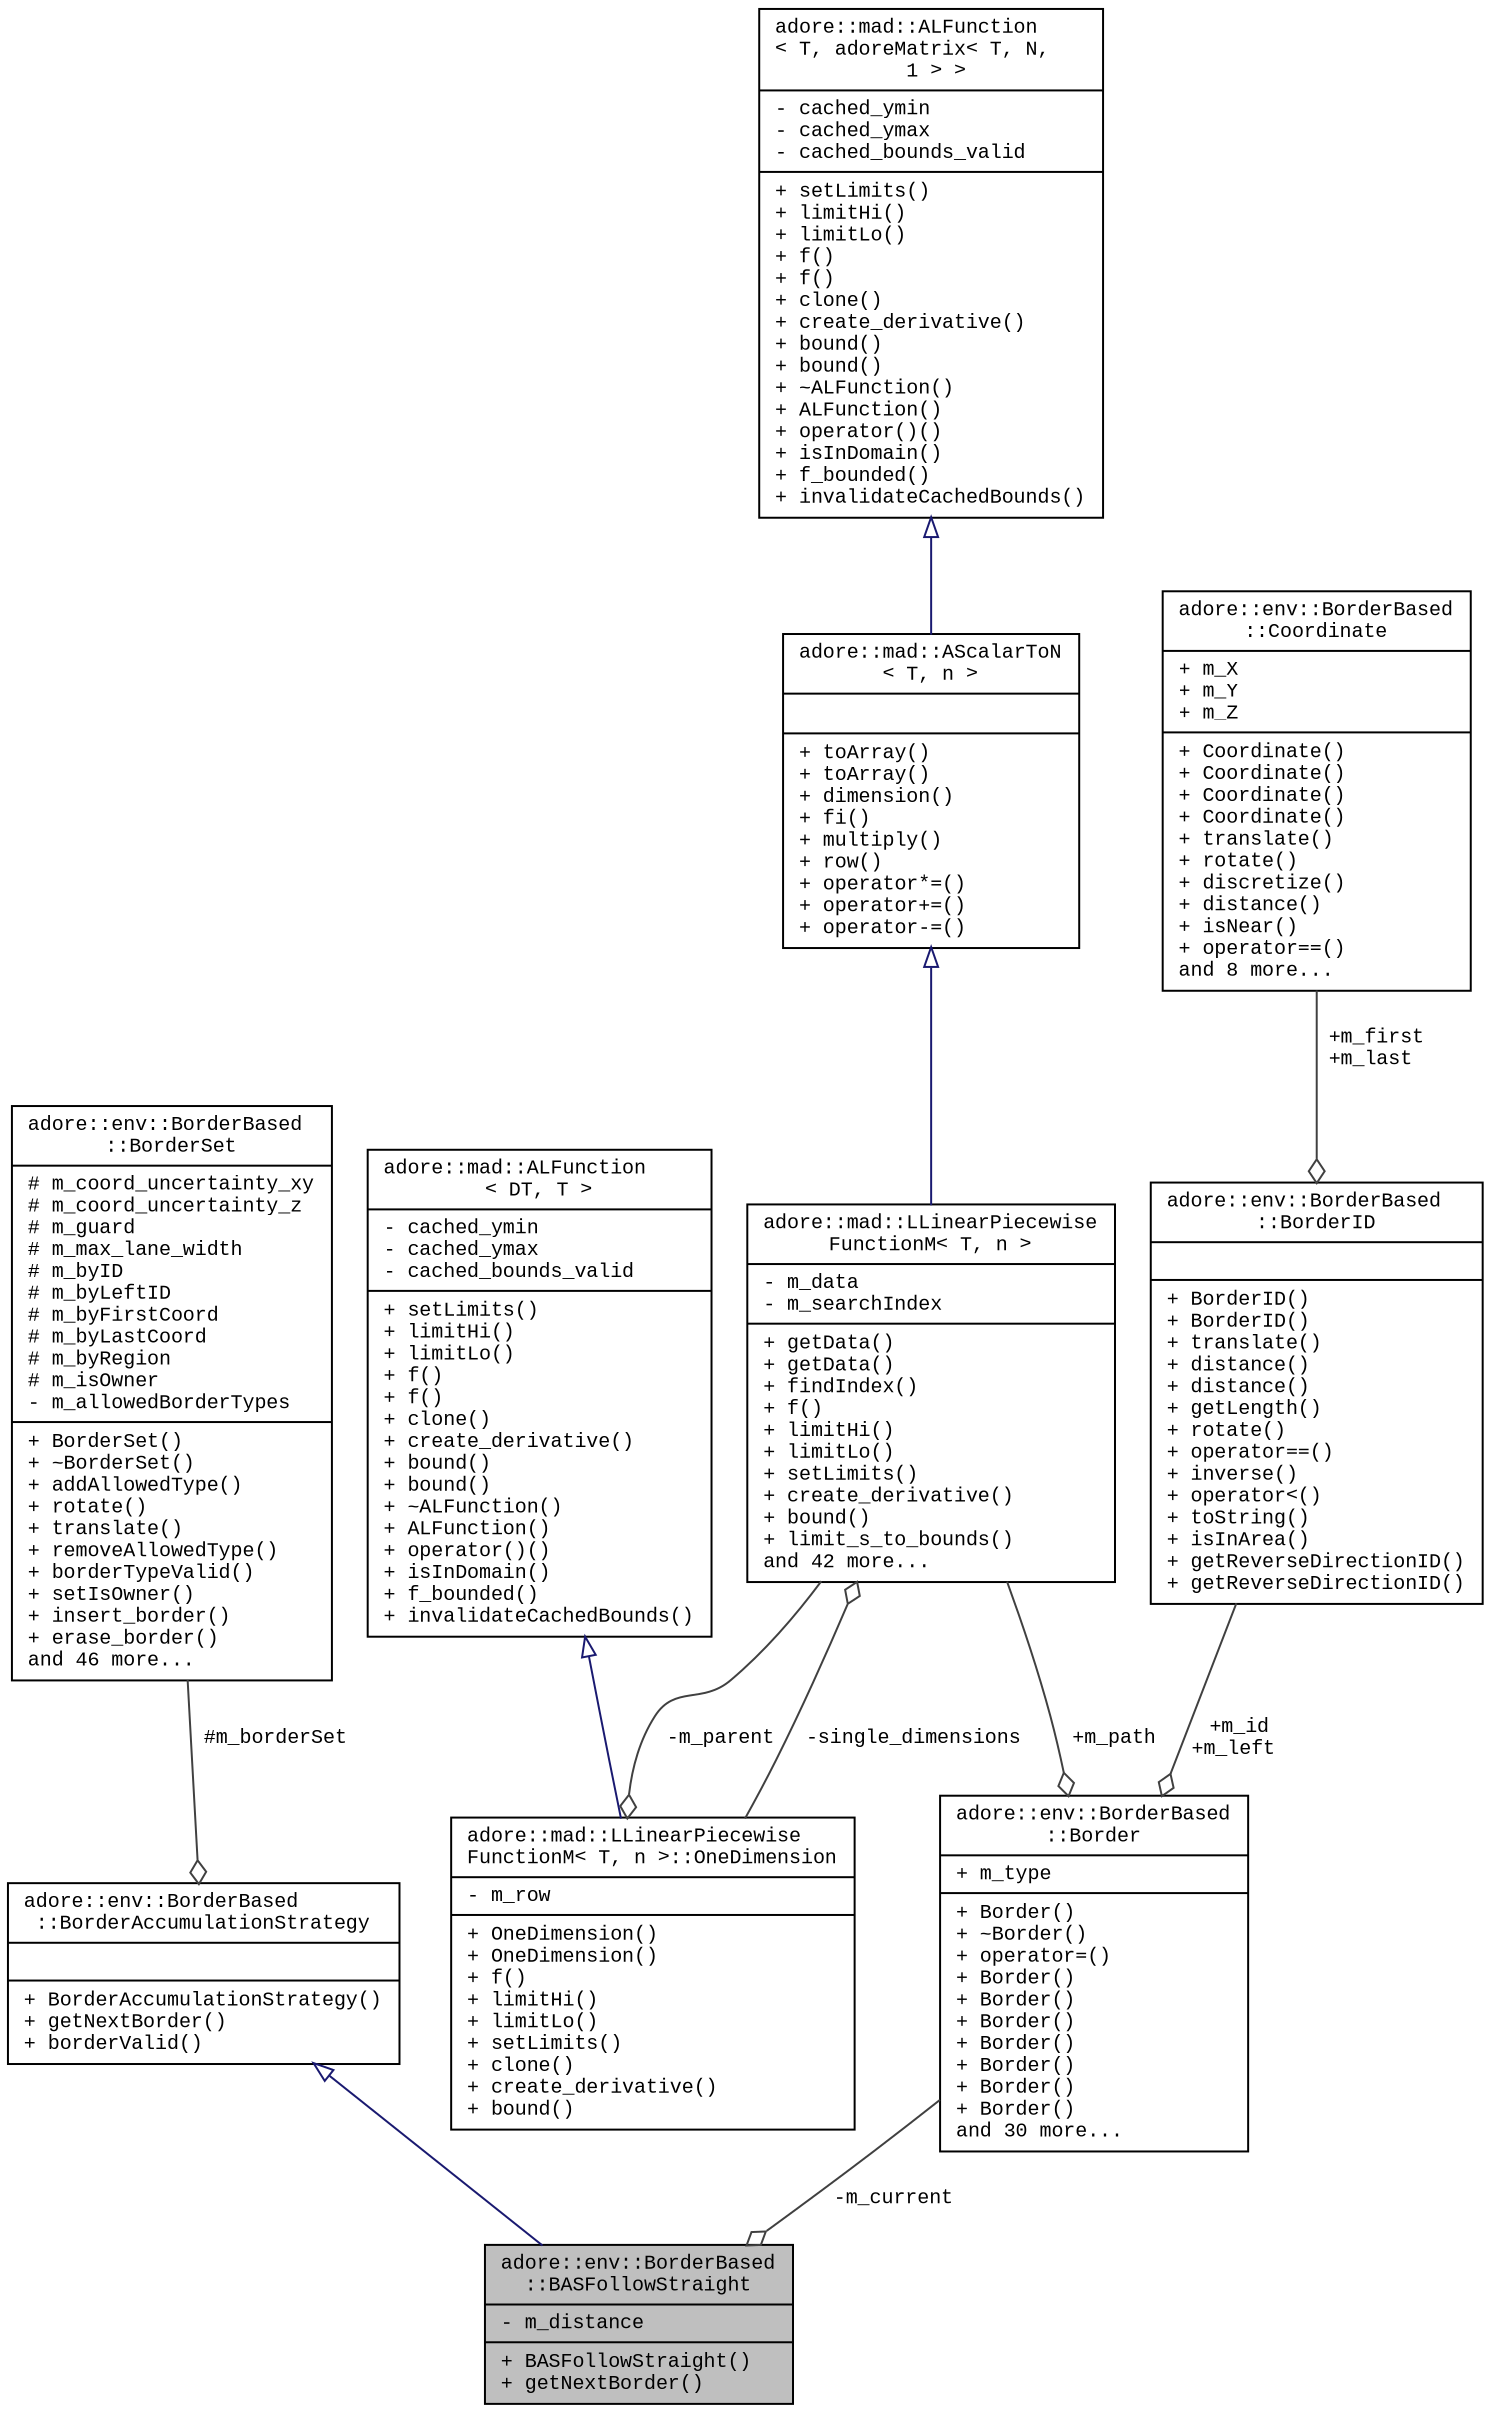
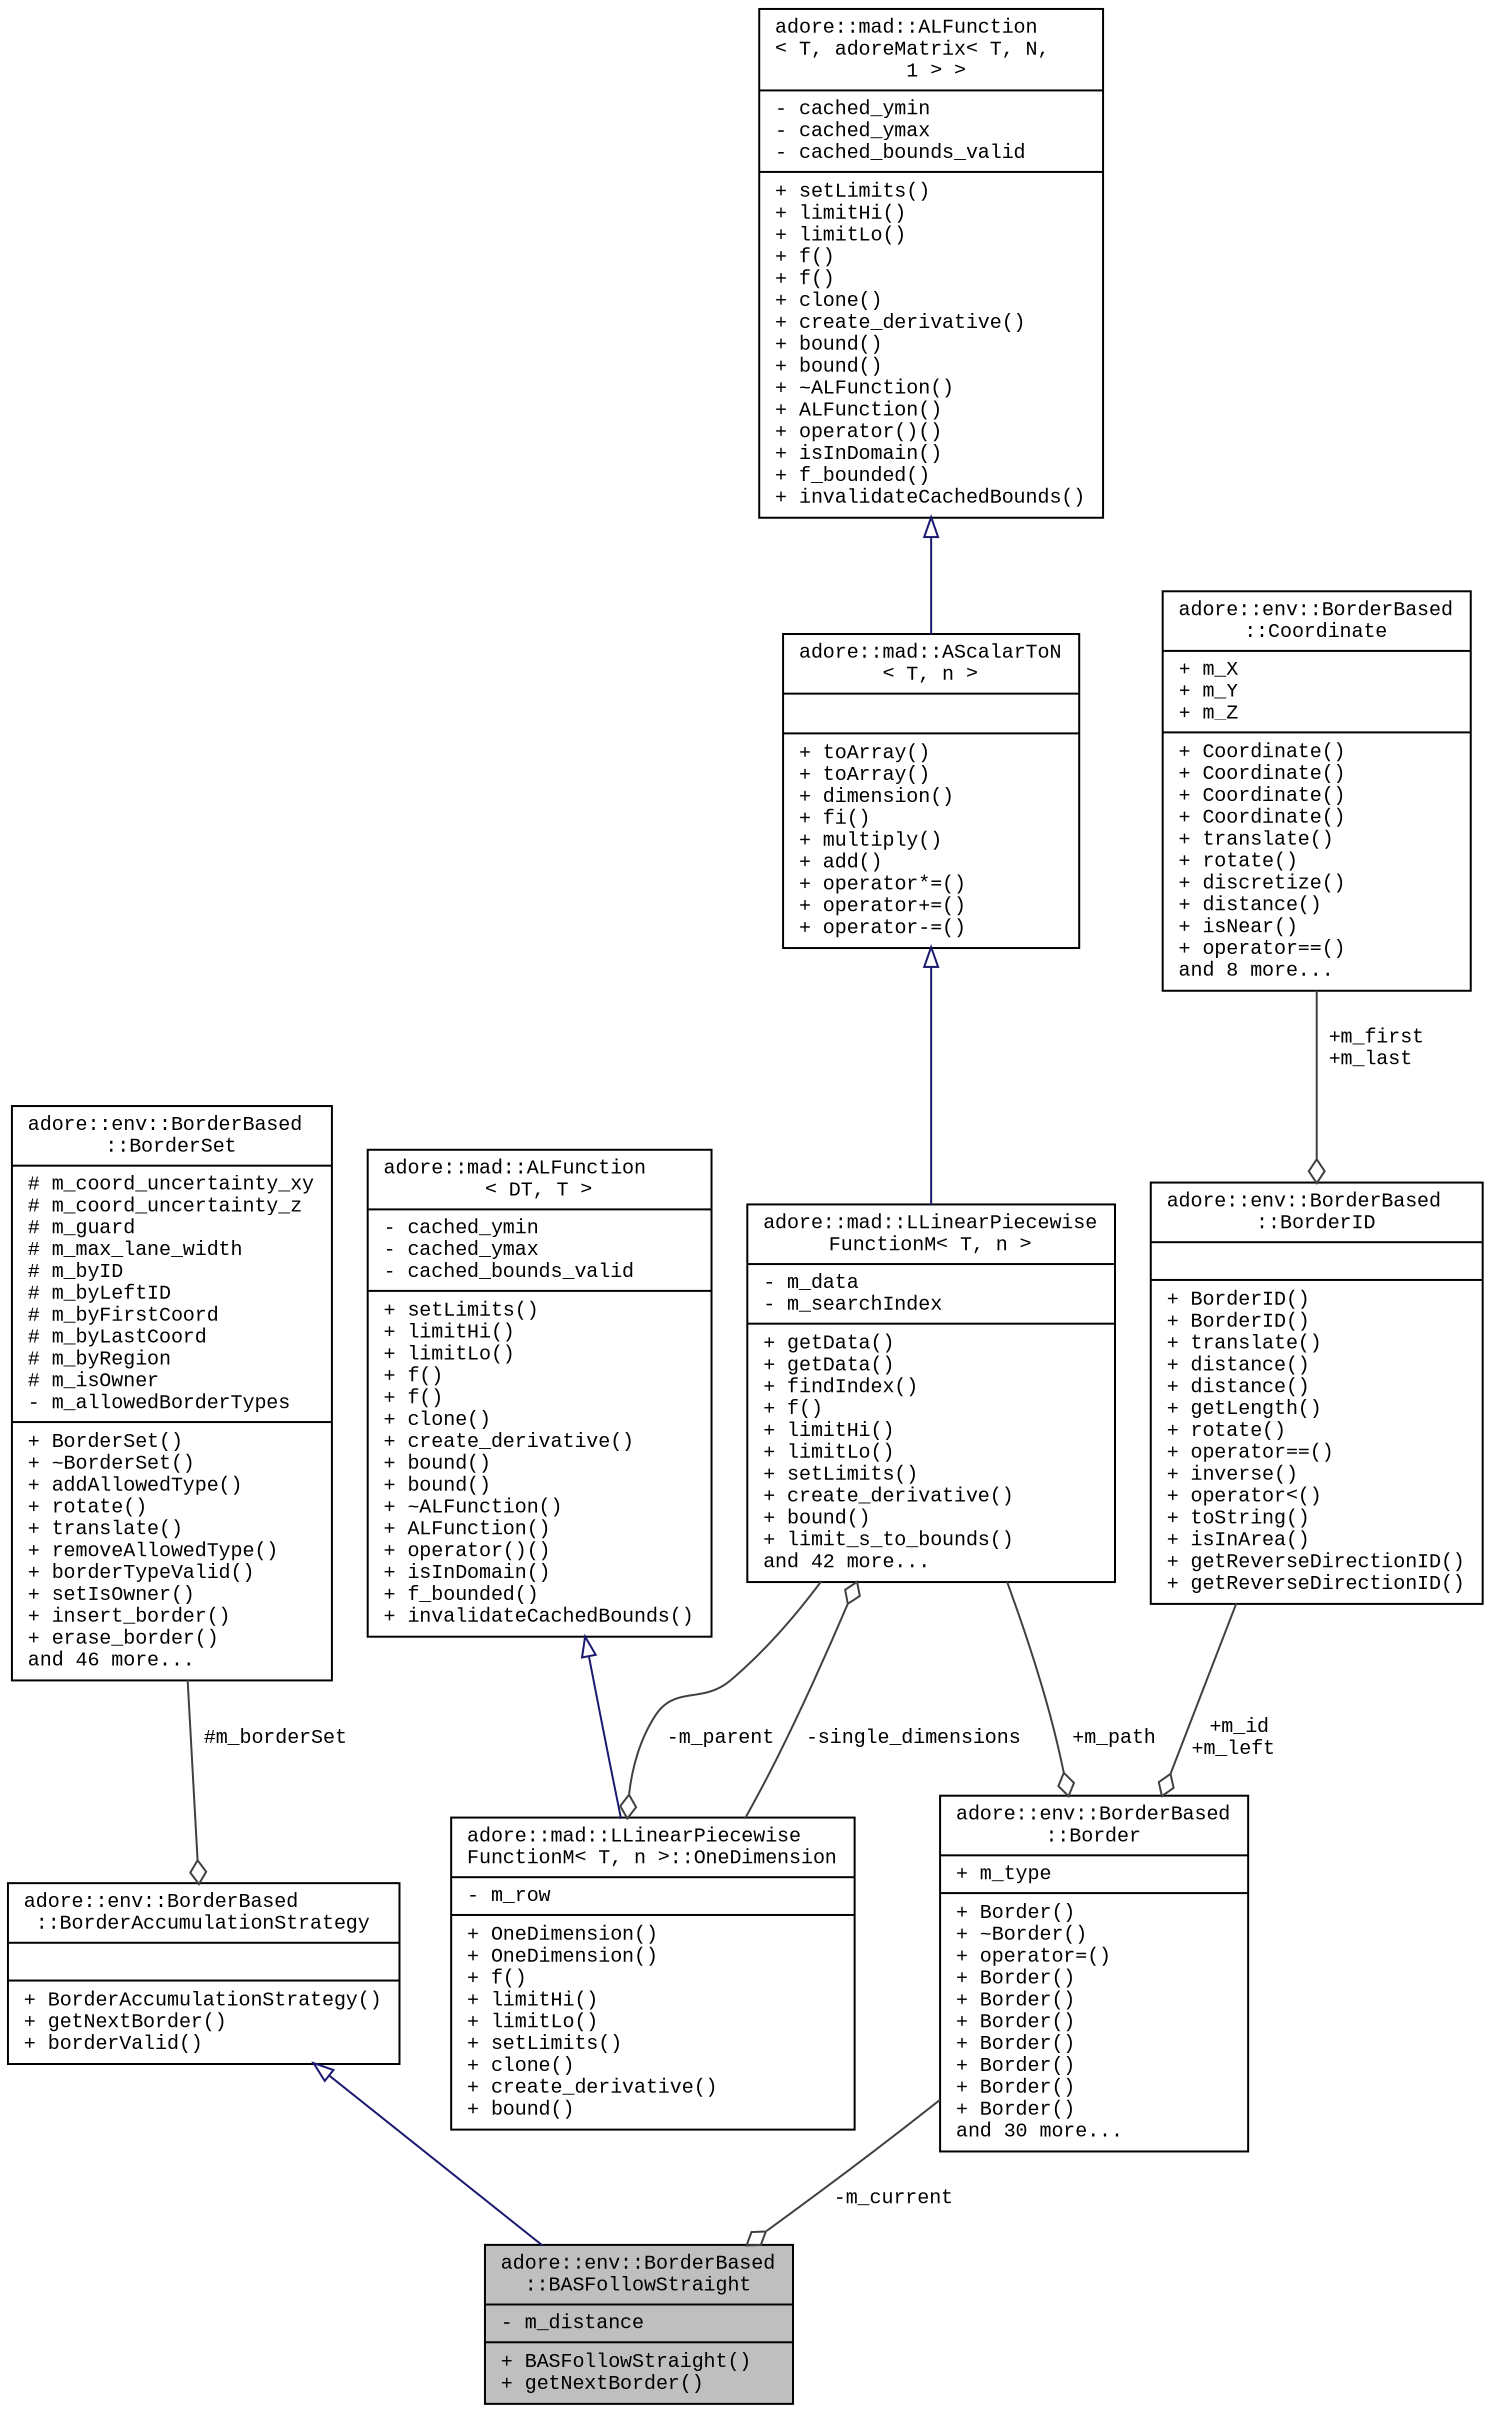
(842, 862) -> (842, 862)
